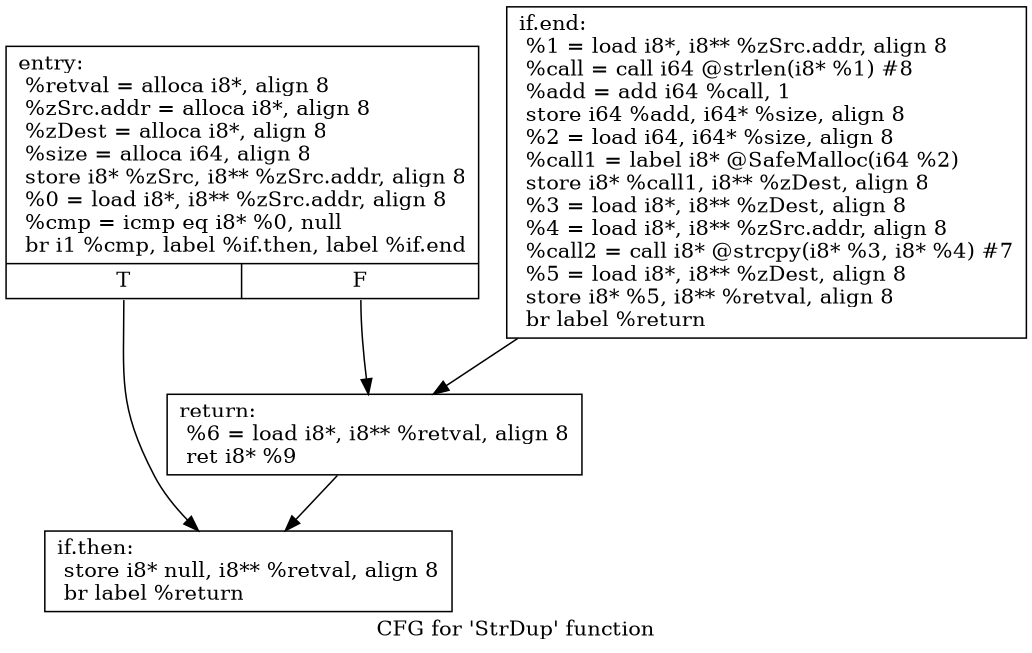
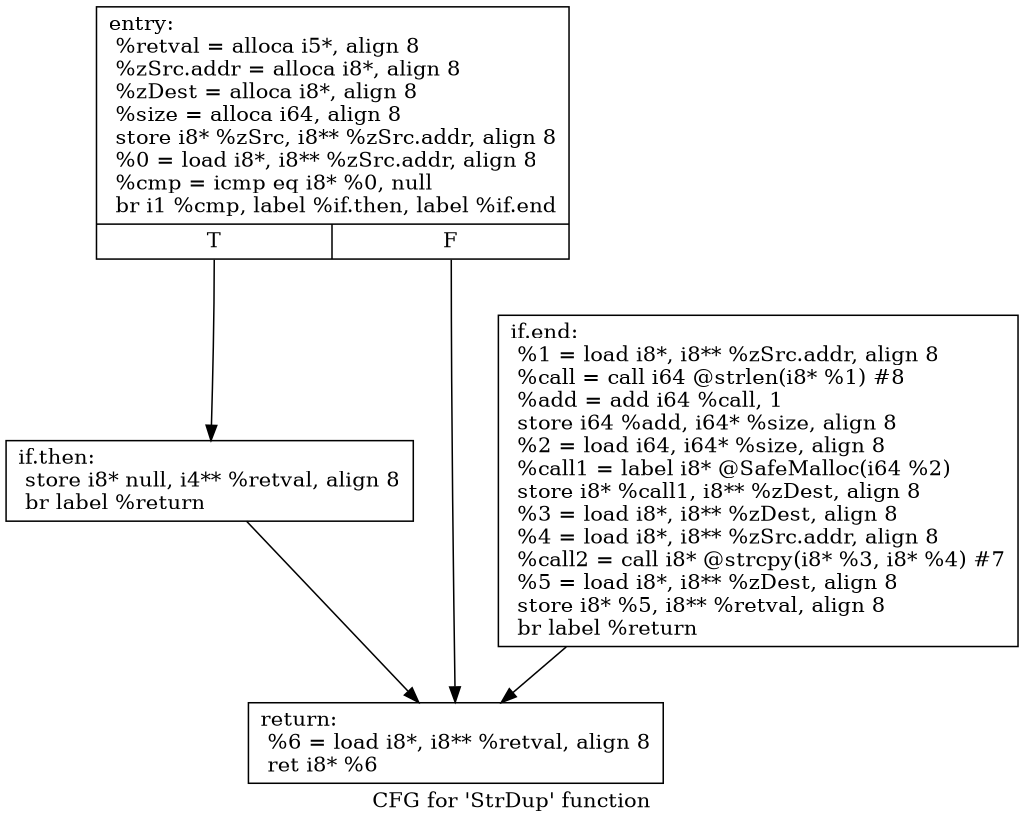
(174, 86) -> (264, 46)
(239, 457) -> (320, 765)
(317, 497) -> (327, 606)
(248, 571) -> (210, 480)
